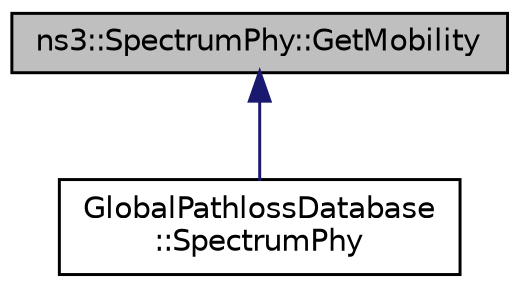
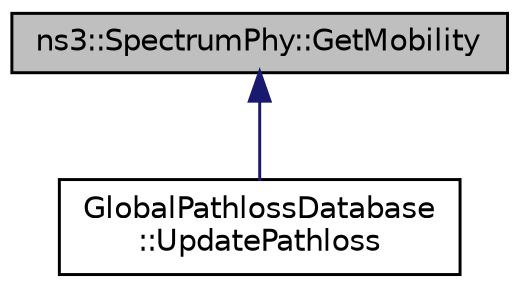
(260, 227) -> (260, 227)
